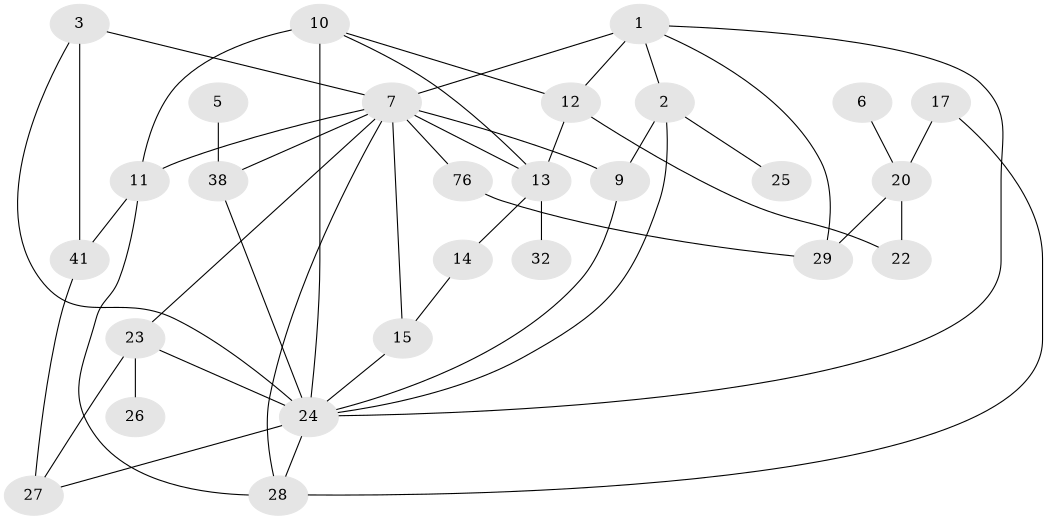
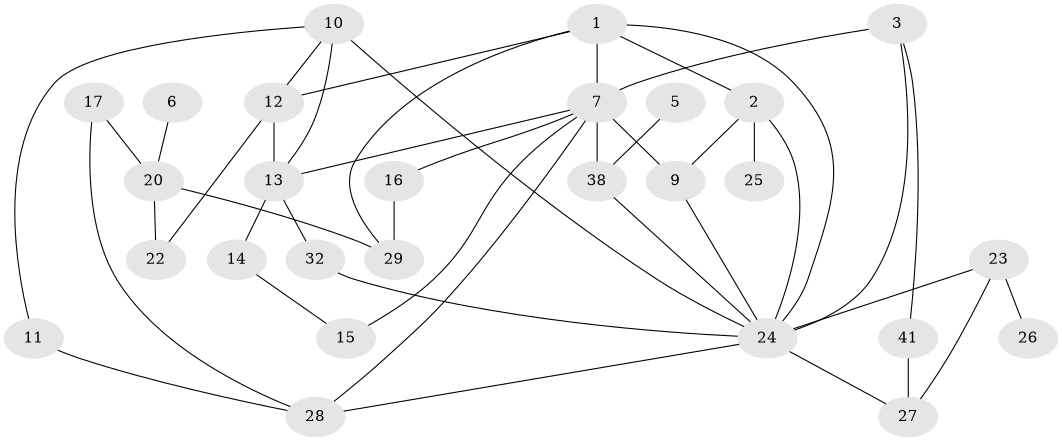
(262, 135) -> none
(463, 181) -> (394, 181)
(264, 220) -> none
(110, 221) -> none
(356, 378) -> (536, 317)
